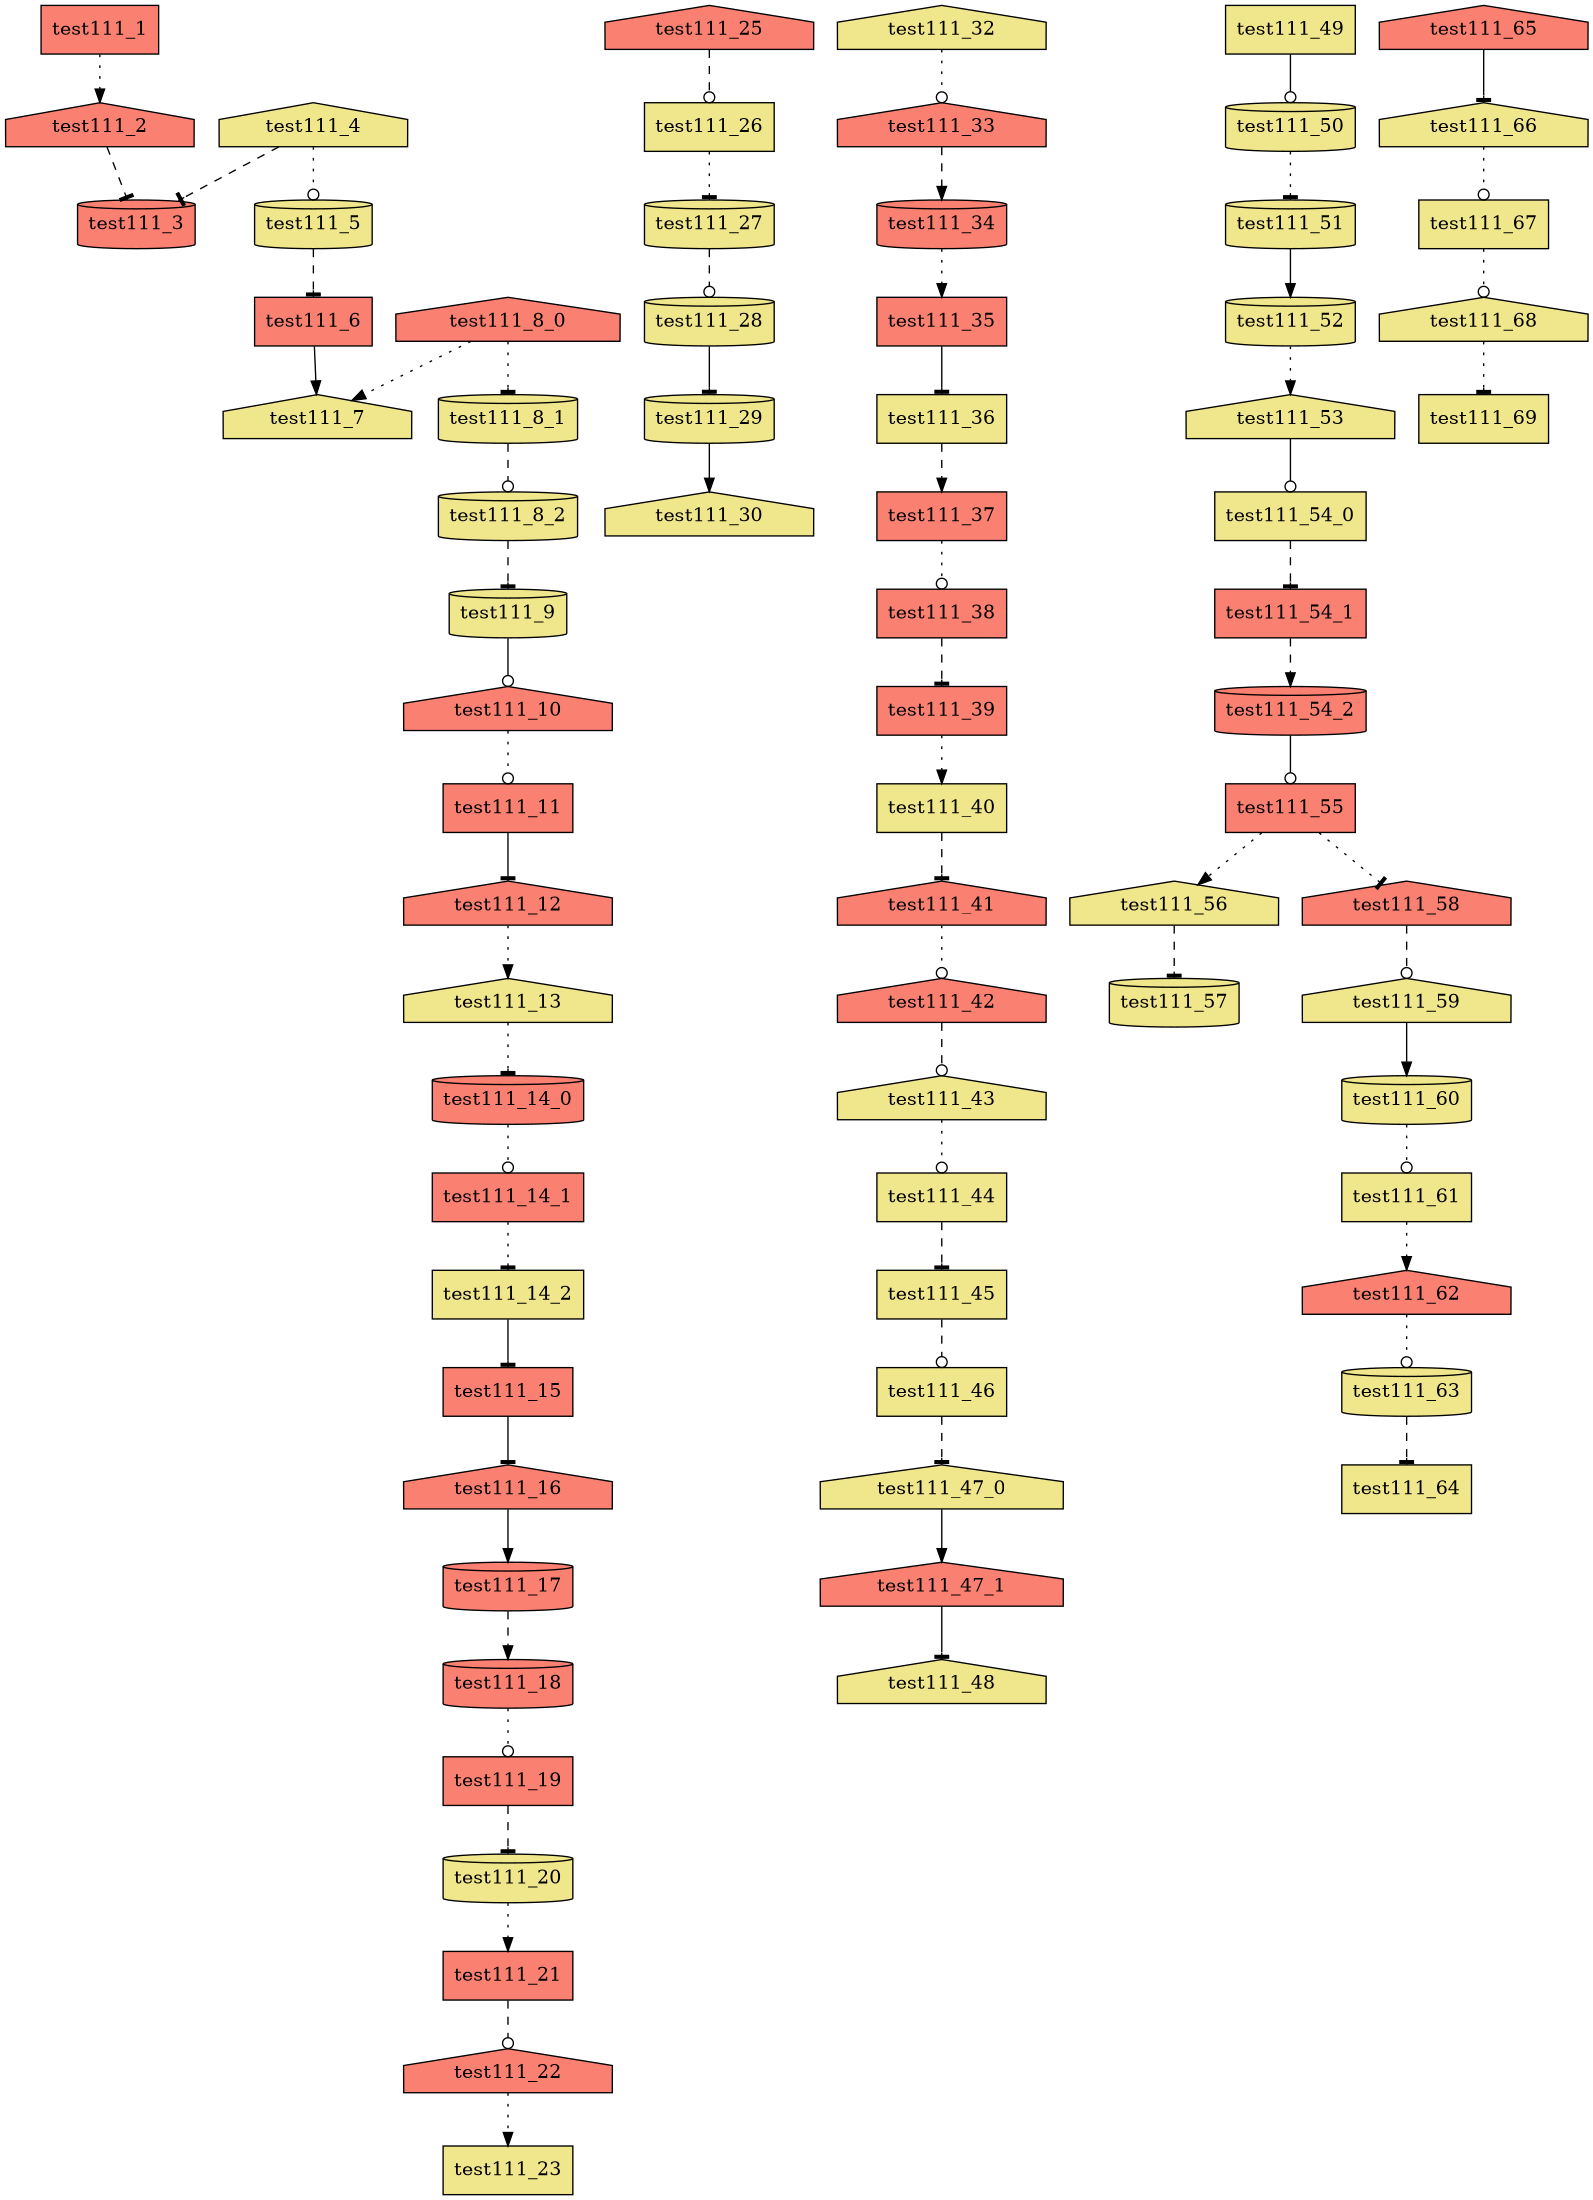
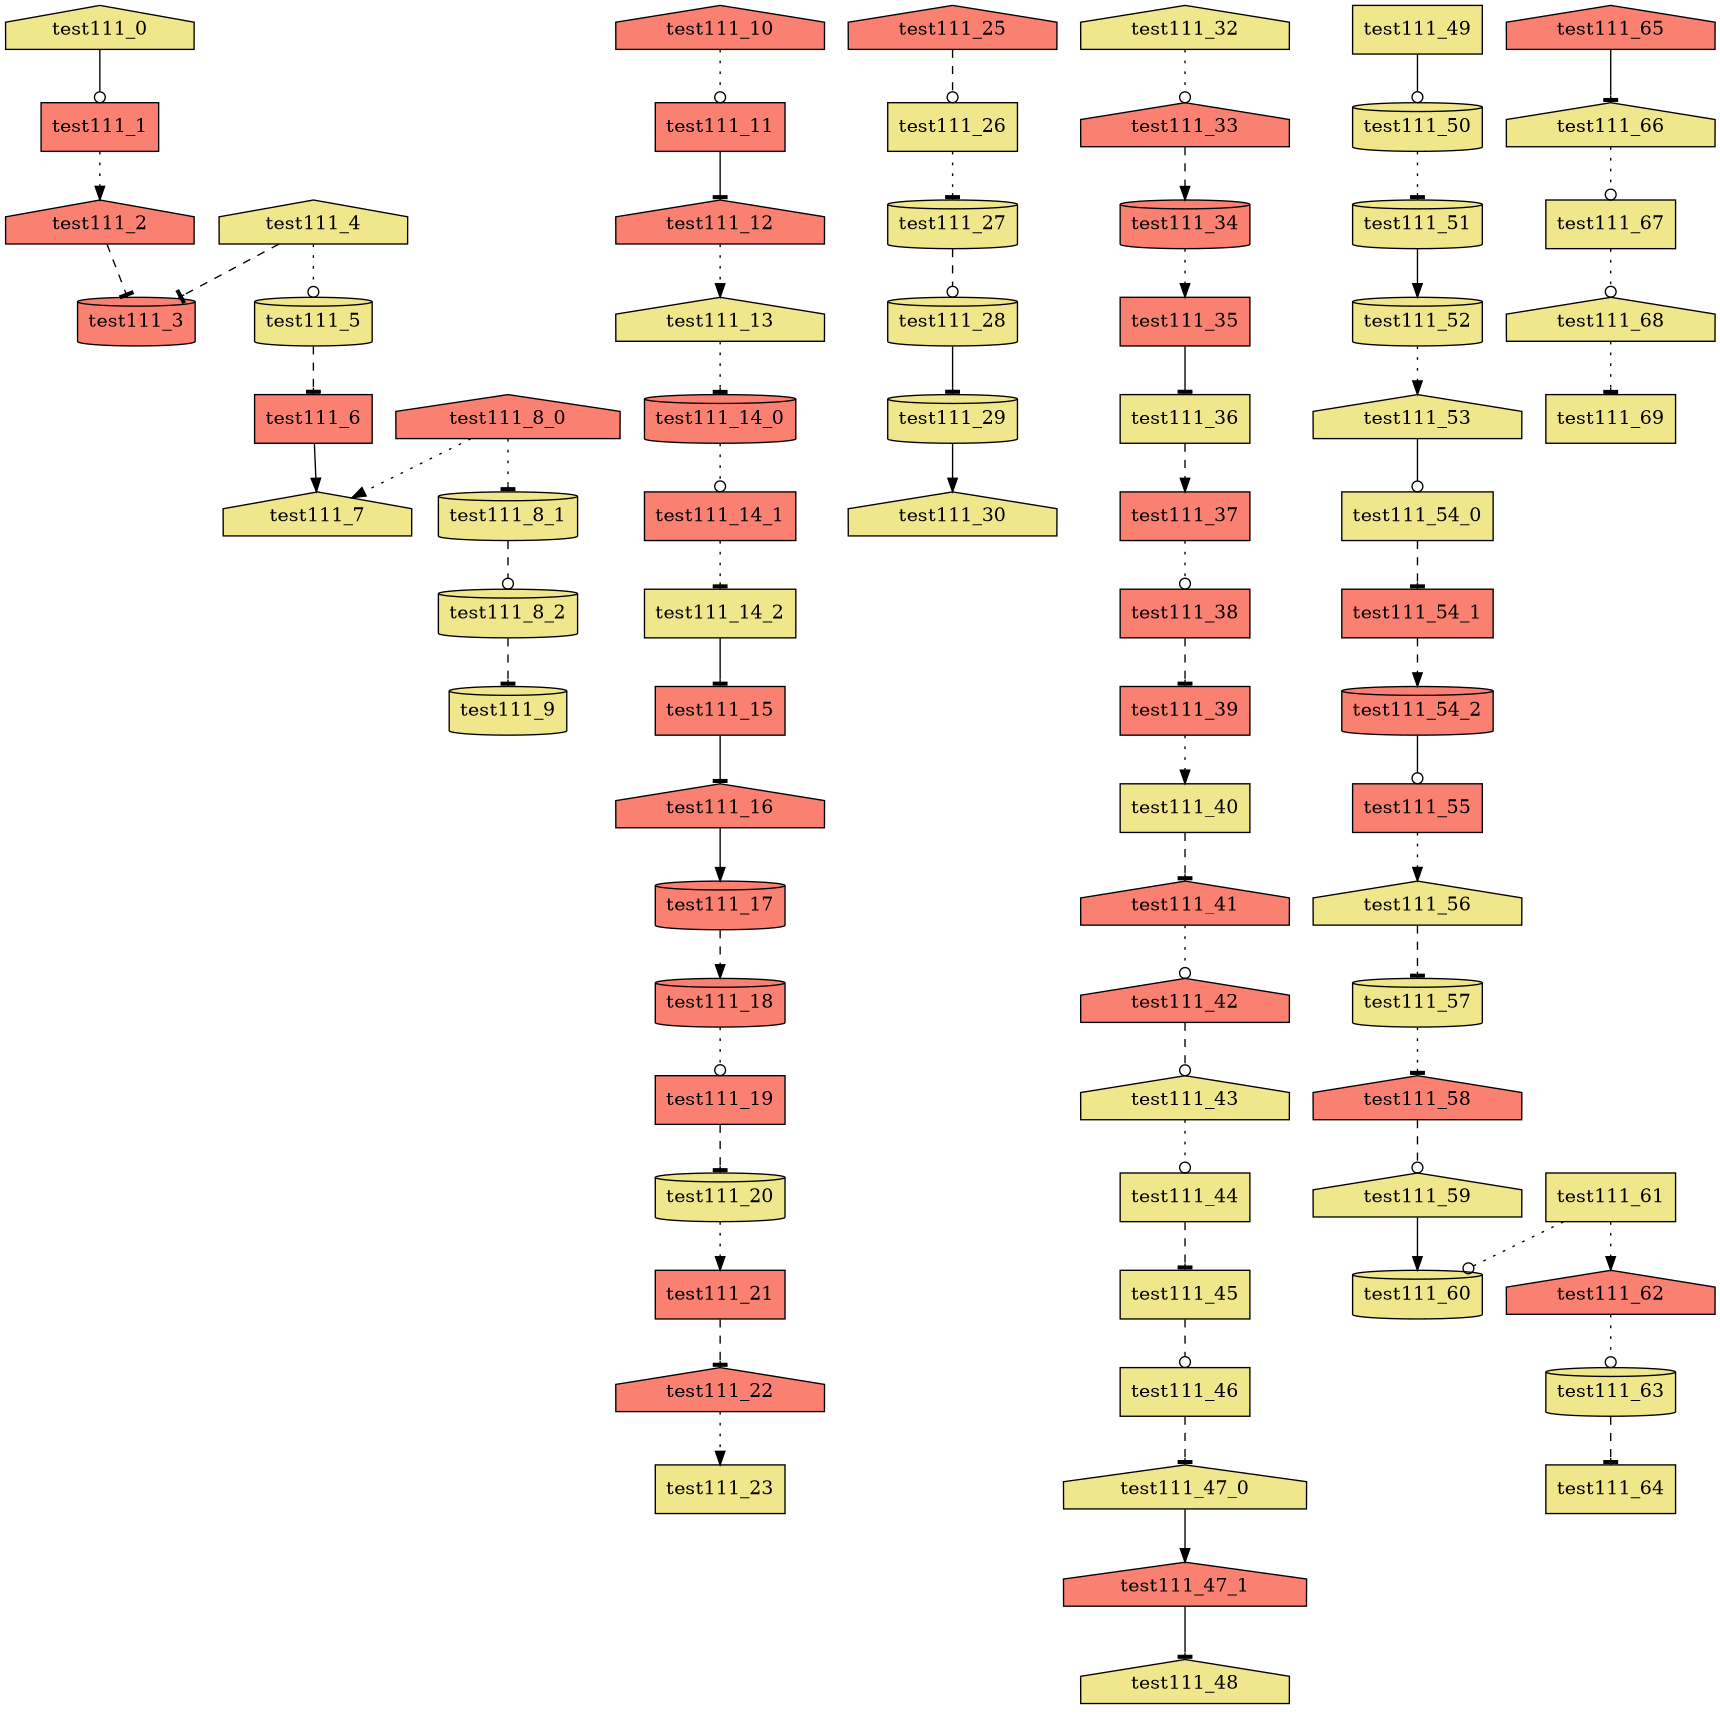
none -> (100, 30)
(508, 657) -> none
(1348, 857) -> (1417, 1048)
(1407, 1143) -> (1518, 1244)
(508, 2019) -> (720, 1340)
